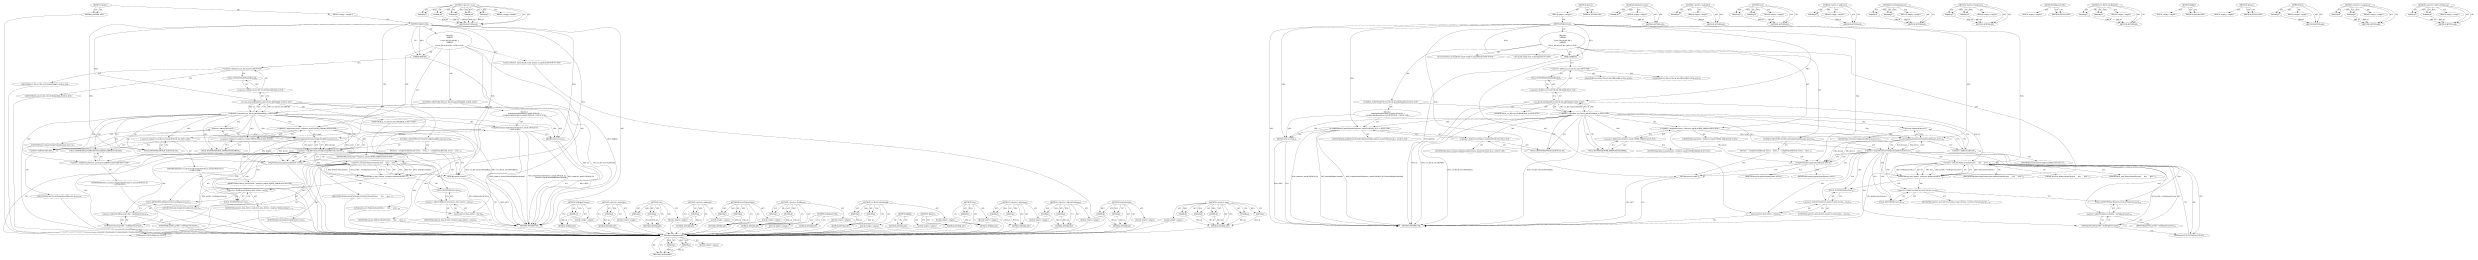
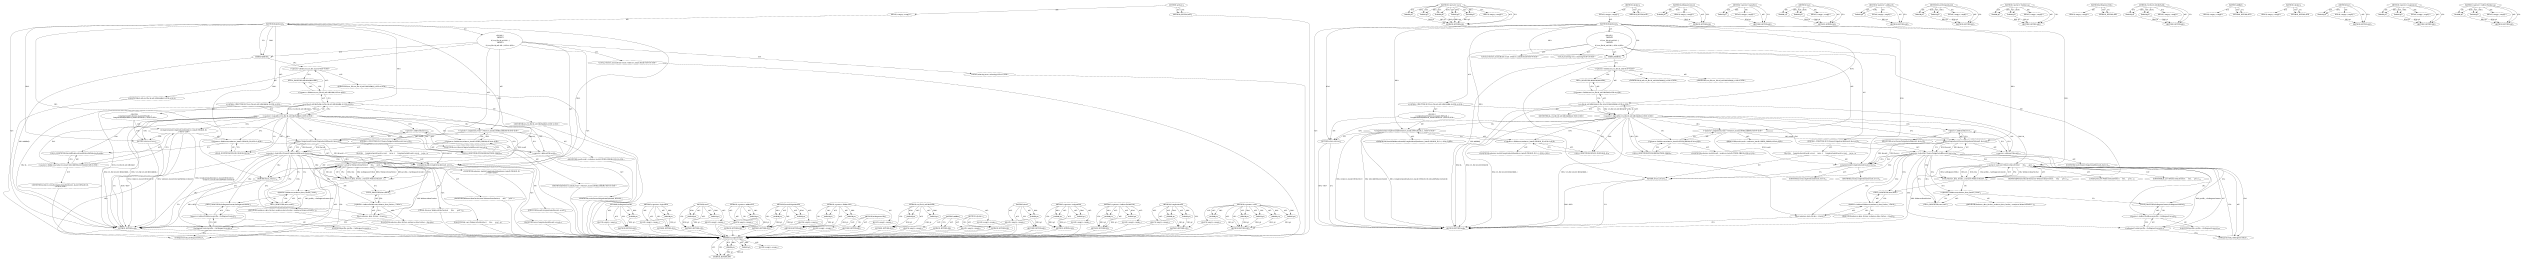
none -> (990, 75)
